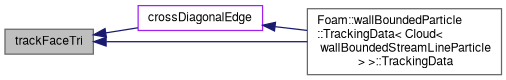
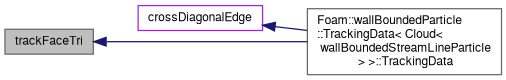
(122, 30) -> none
